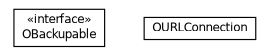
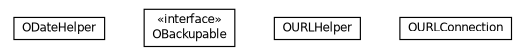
none -> (59, 28)
none -> (317, 28)
